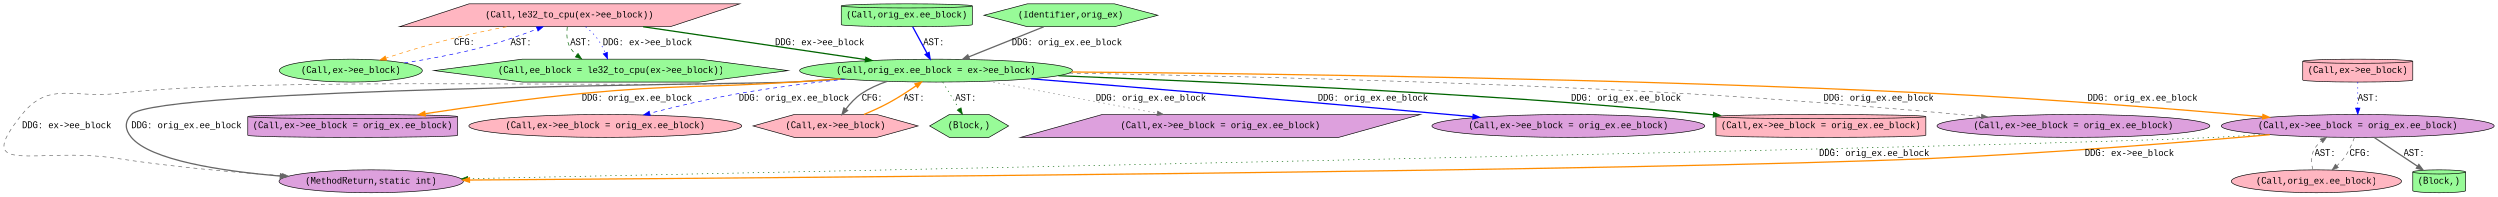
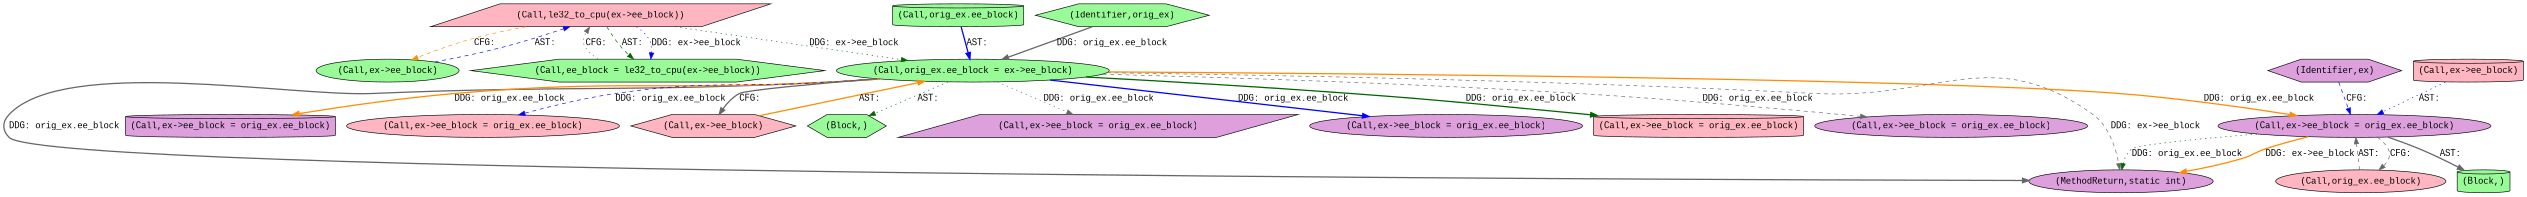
(754, 43) -> (788, 43)
none -> (586, 48)
none -> (2335, 71)
